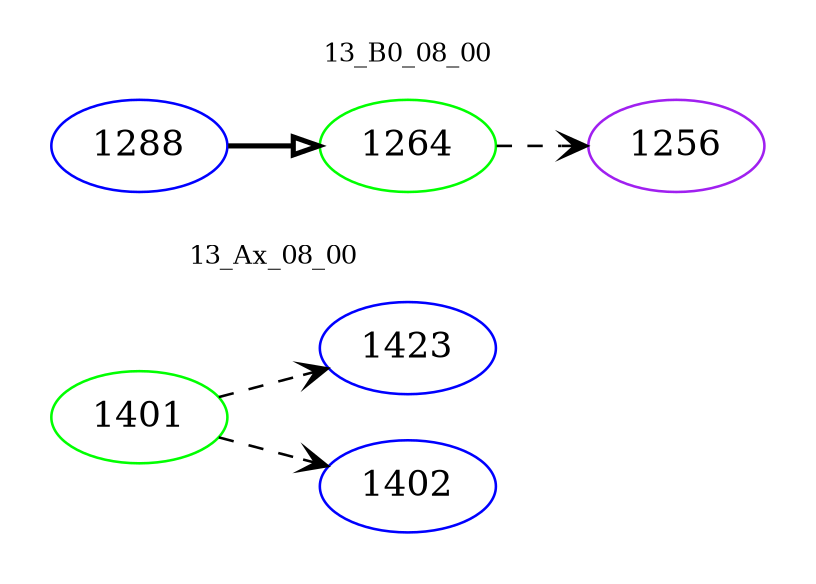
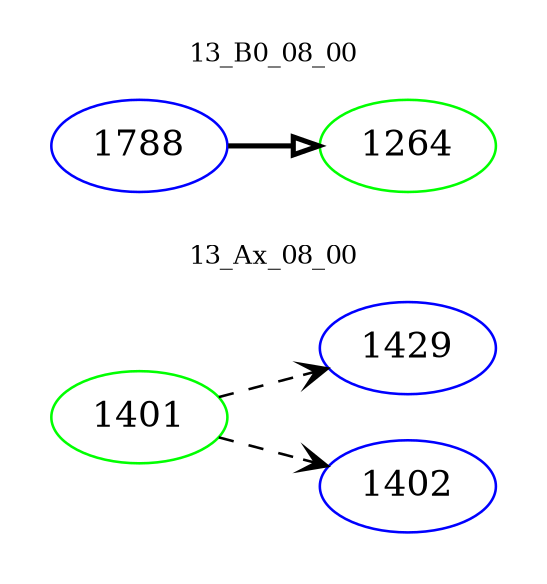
(139, 146) -> (139, 146)
(676, 146) -> none
(408, 348) -> (408, 348)
